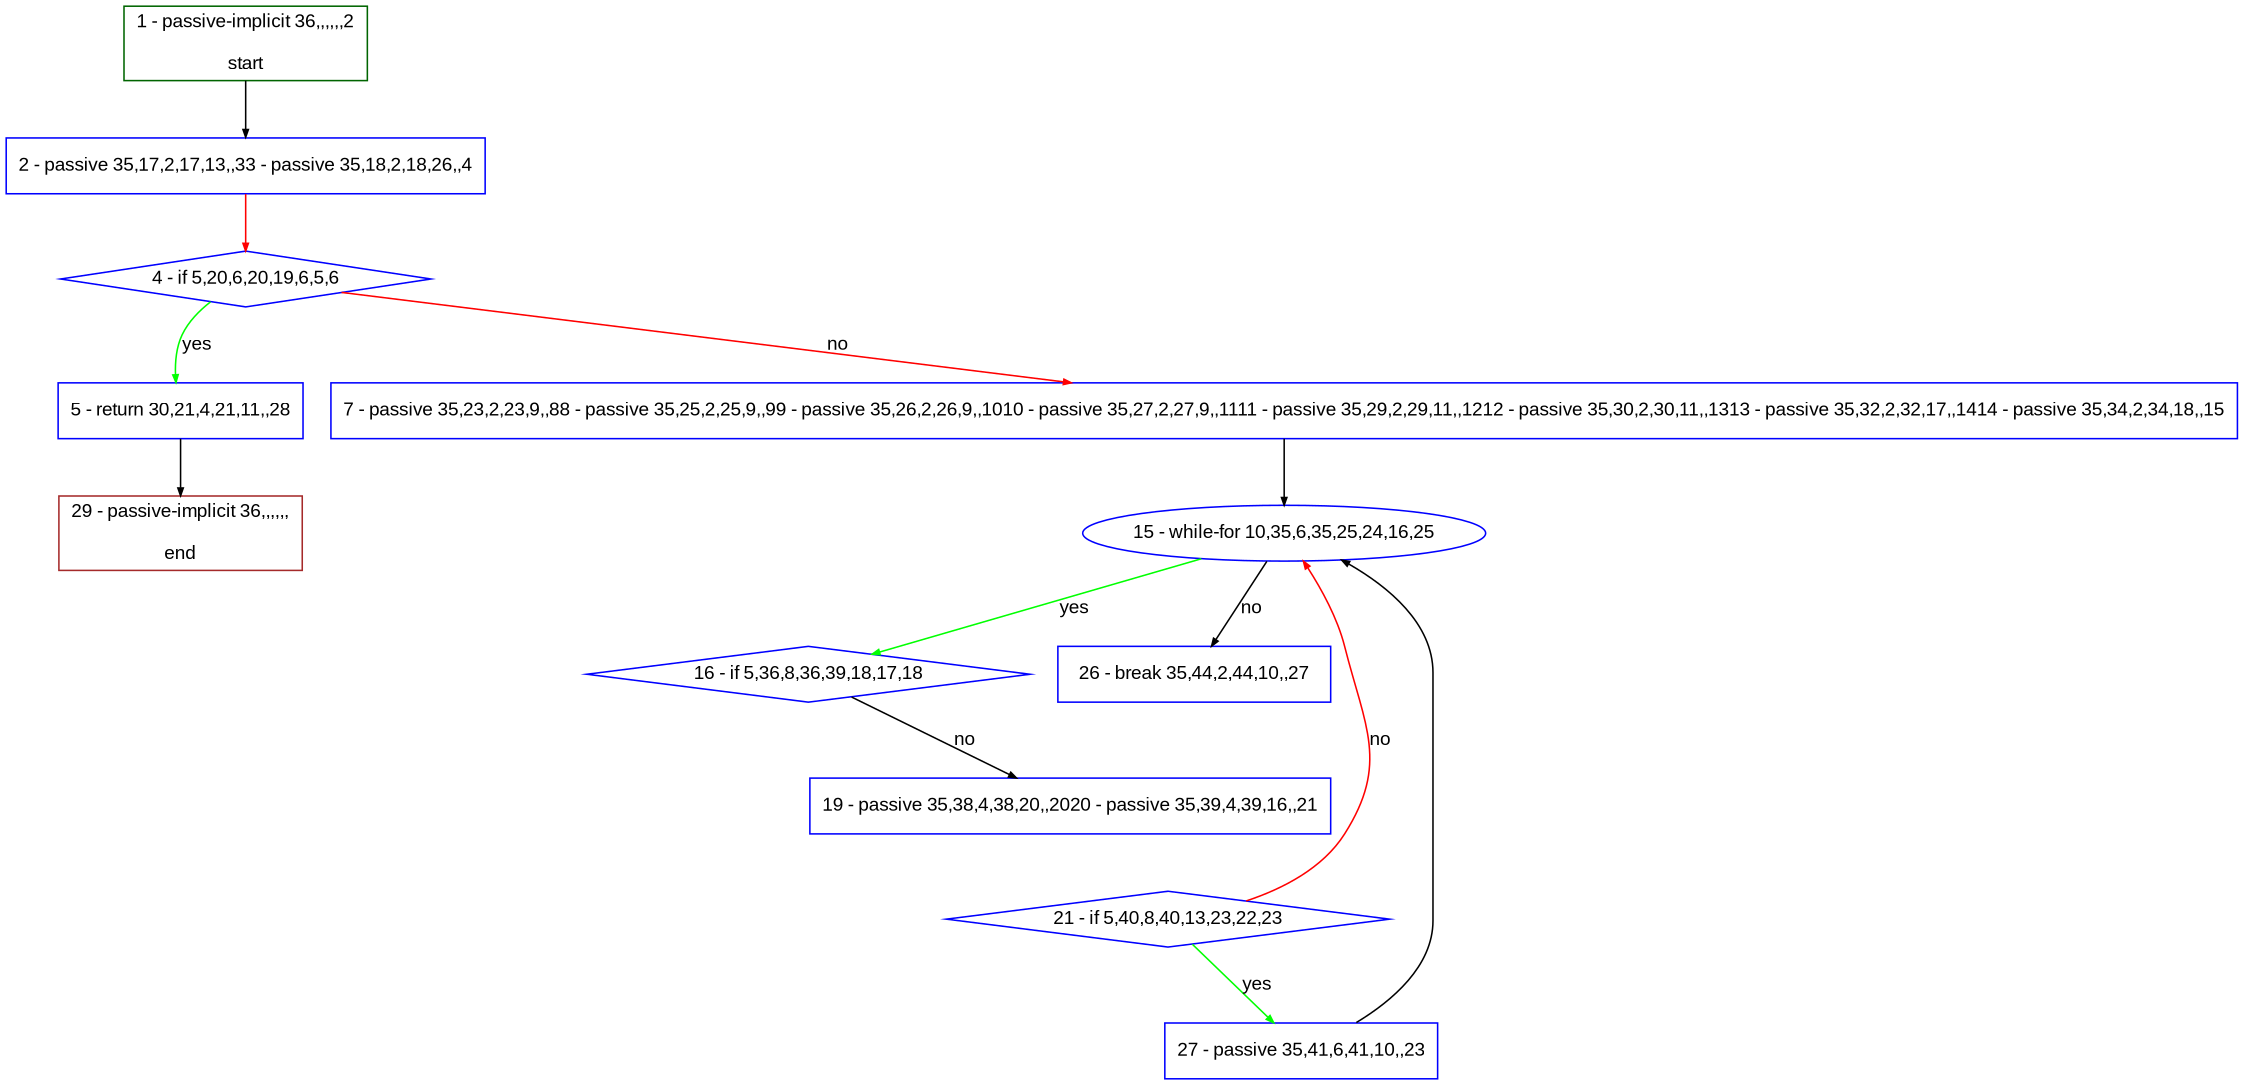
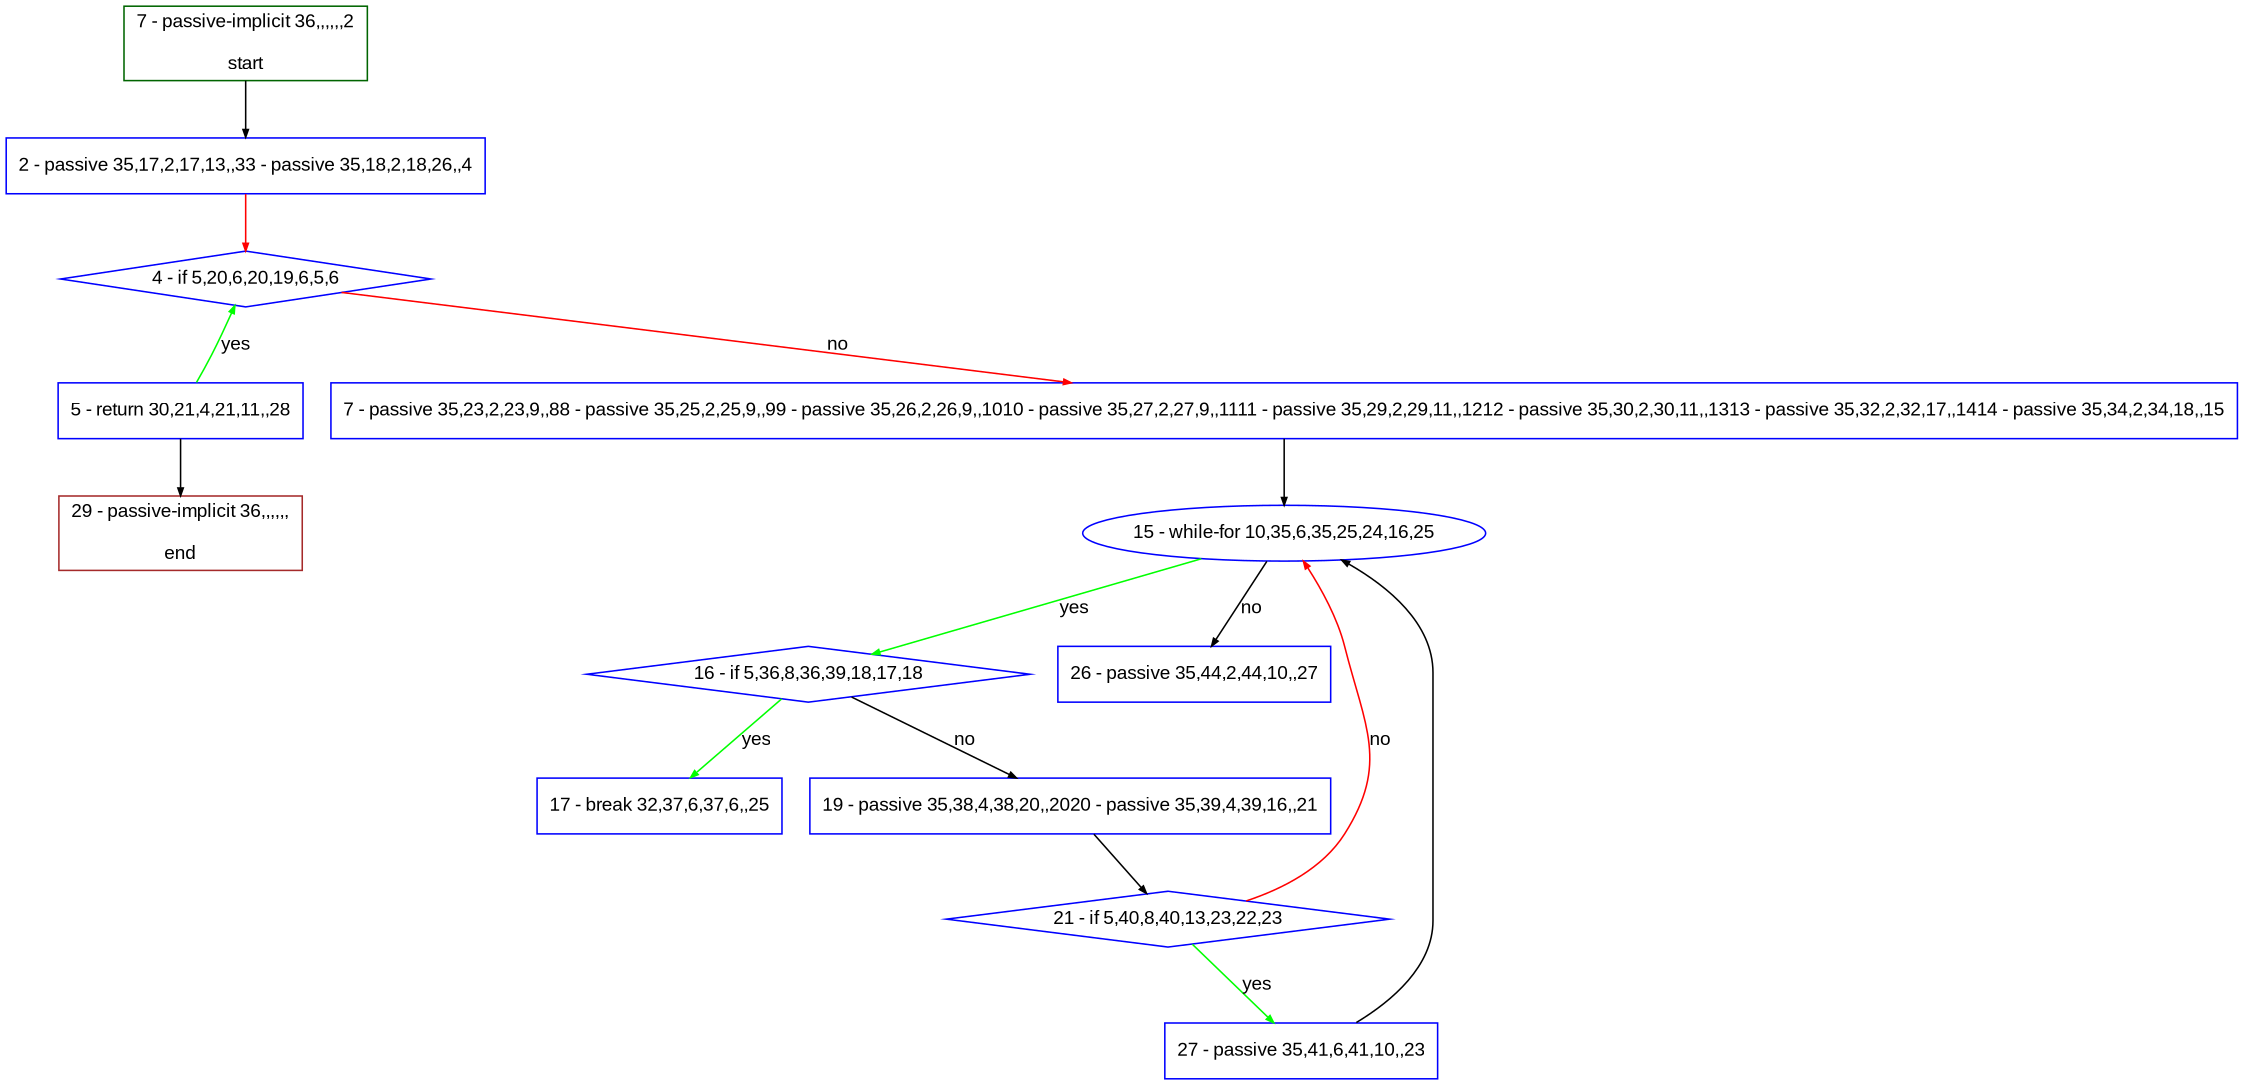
(246, 43) -> (246, 43)
(183, 333) -> (215, 348)
(1194, 674) -> (1194, 674)
none -> (660, 806)
none -> (1118, 861)
